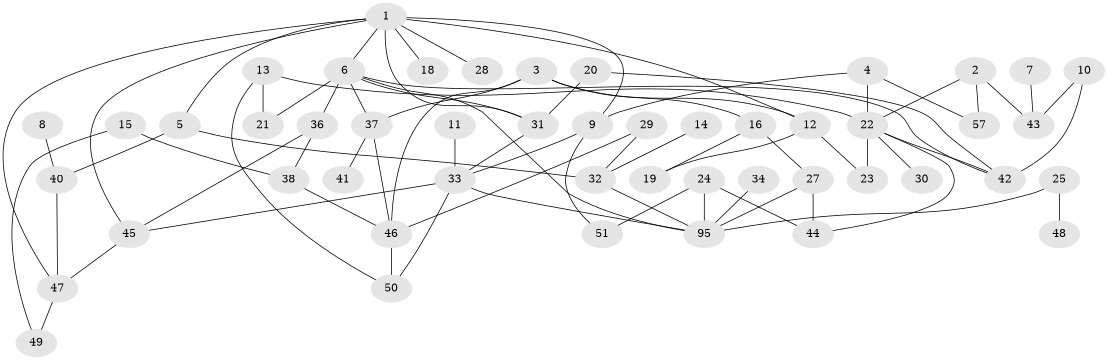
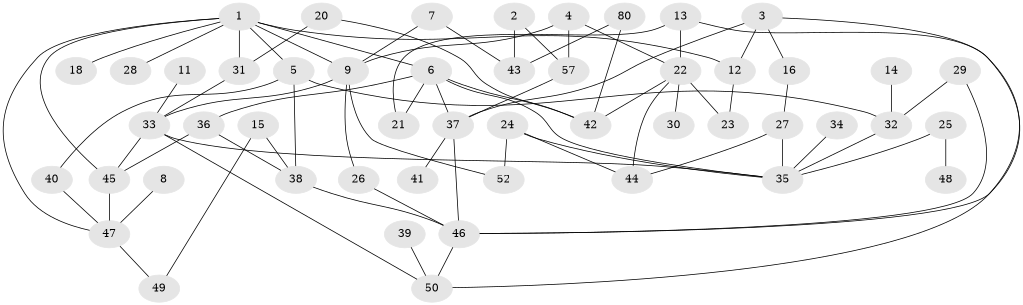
none -> (390, 44)
(1084, 71) -> (625, 17)
none -> (519, 95)
(441, 98) -> none
(916, 101) -> none
none -> (295, 125)
(51, 157) -> (137, 207)
none -> (359, 180)
(650, 180) -> none
none -> (405, 234)
(602, 234) -> (504, 180)
(704, 234) -> (783, 180)
